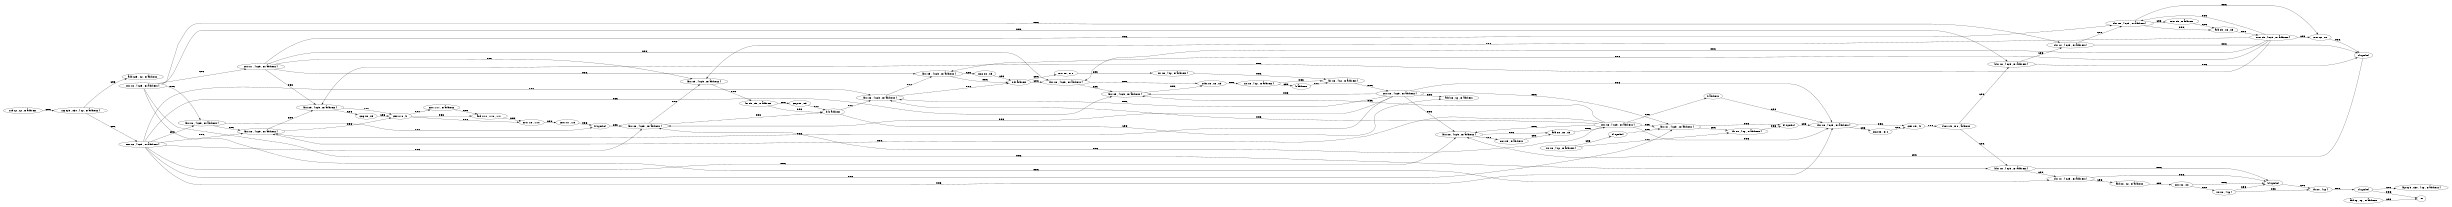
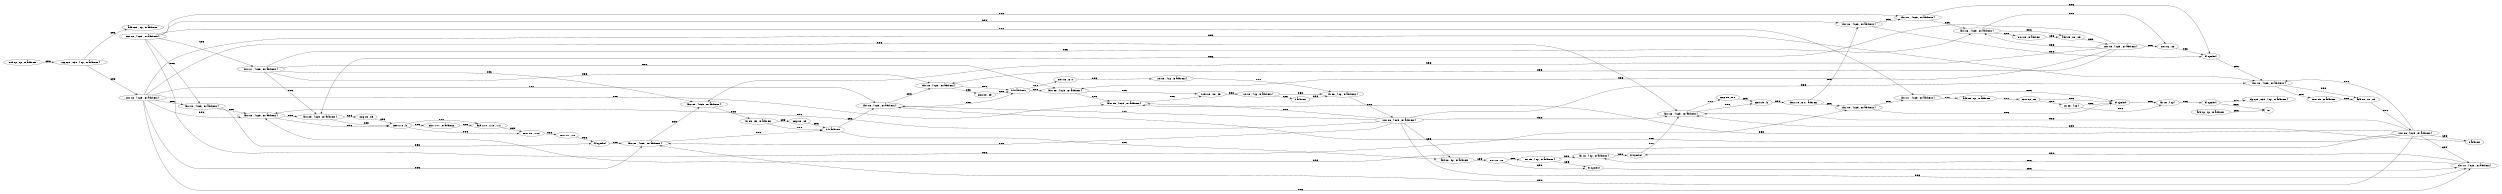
none -> (1497, 160)
